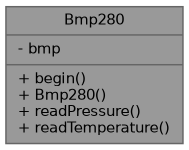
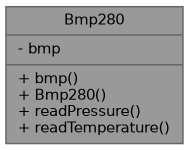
(52, 79) -> (48, 79)
